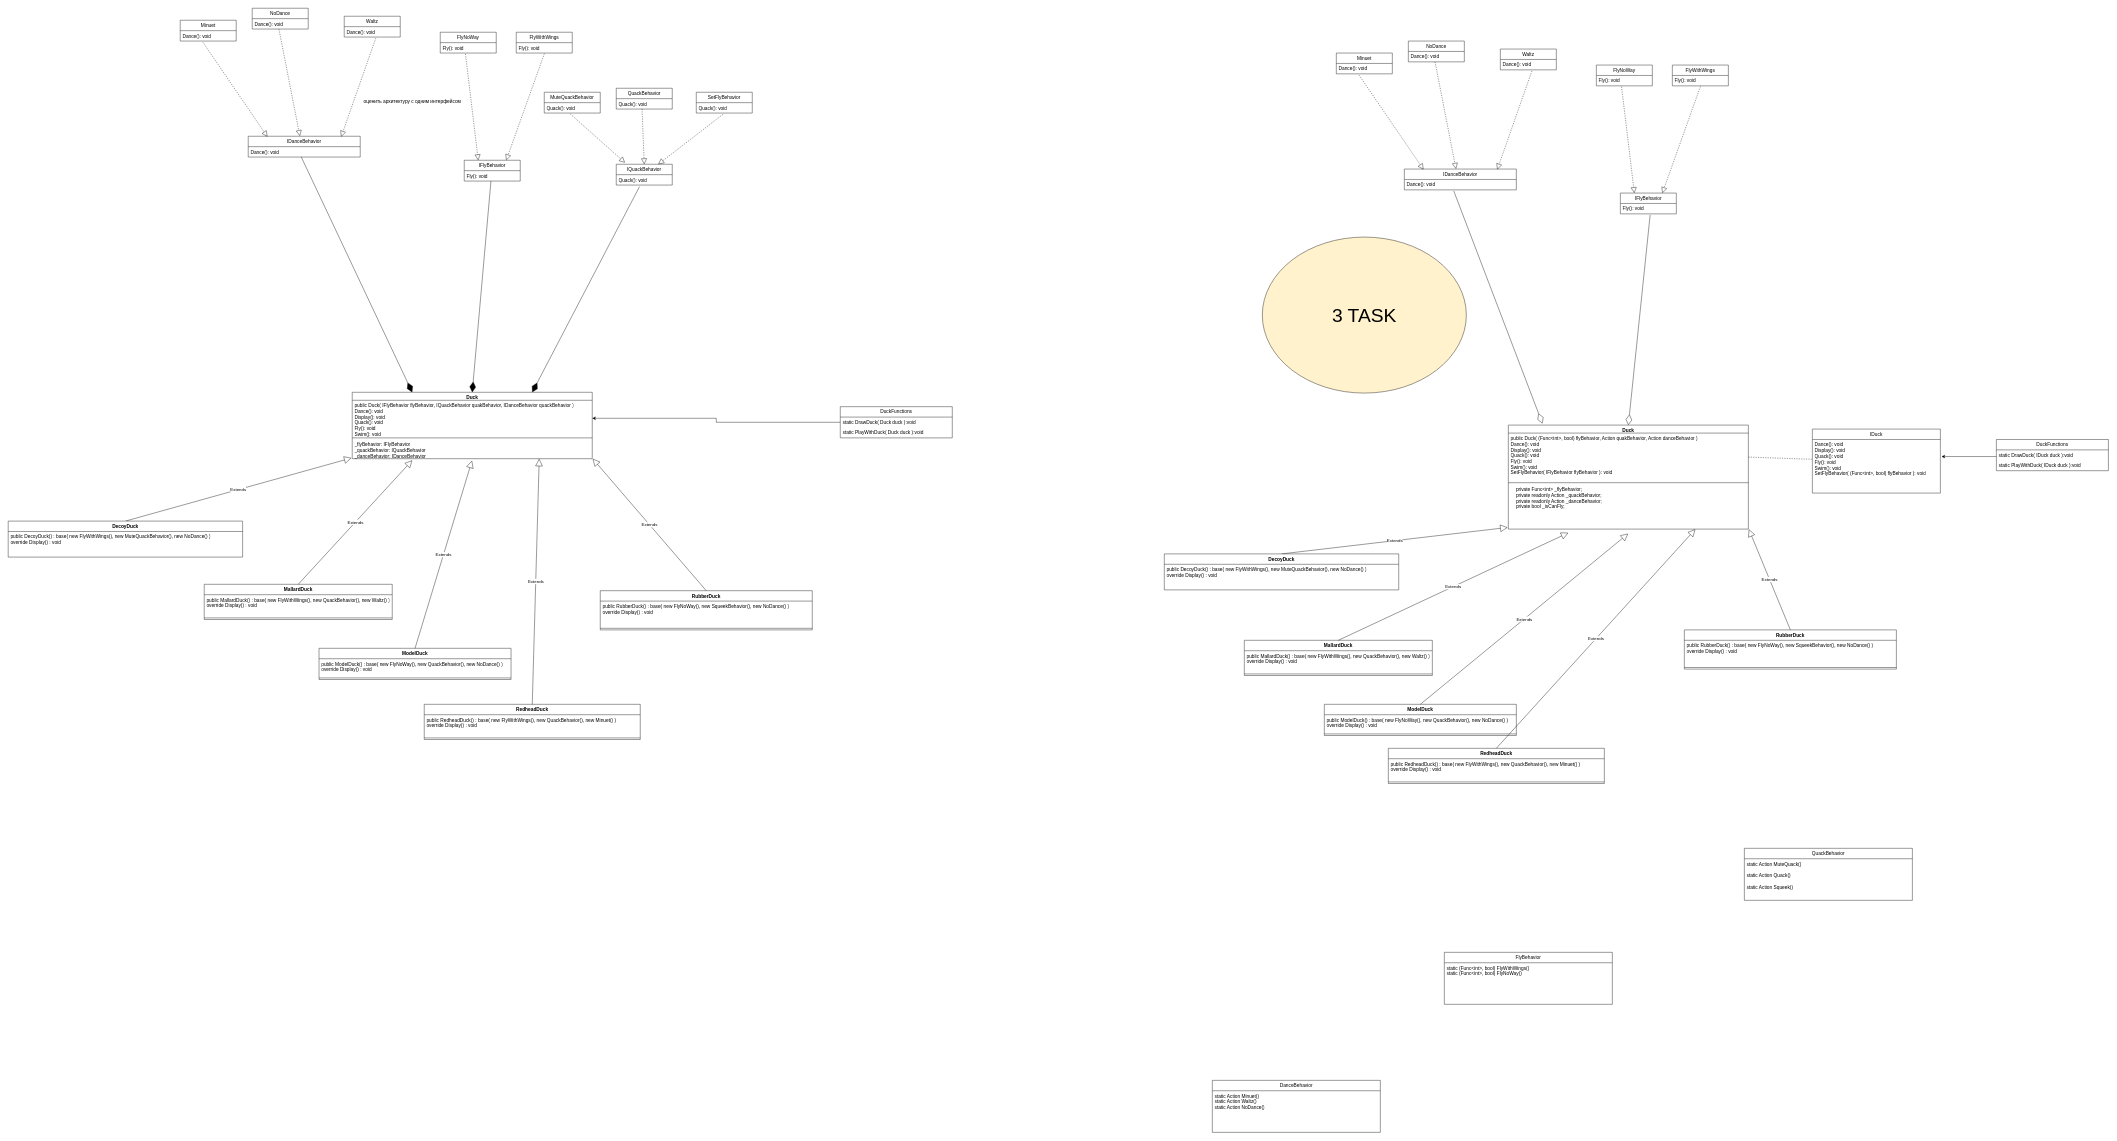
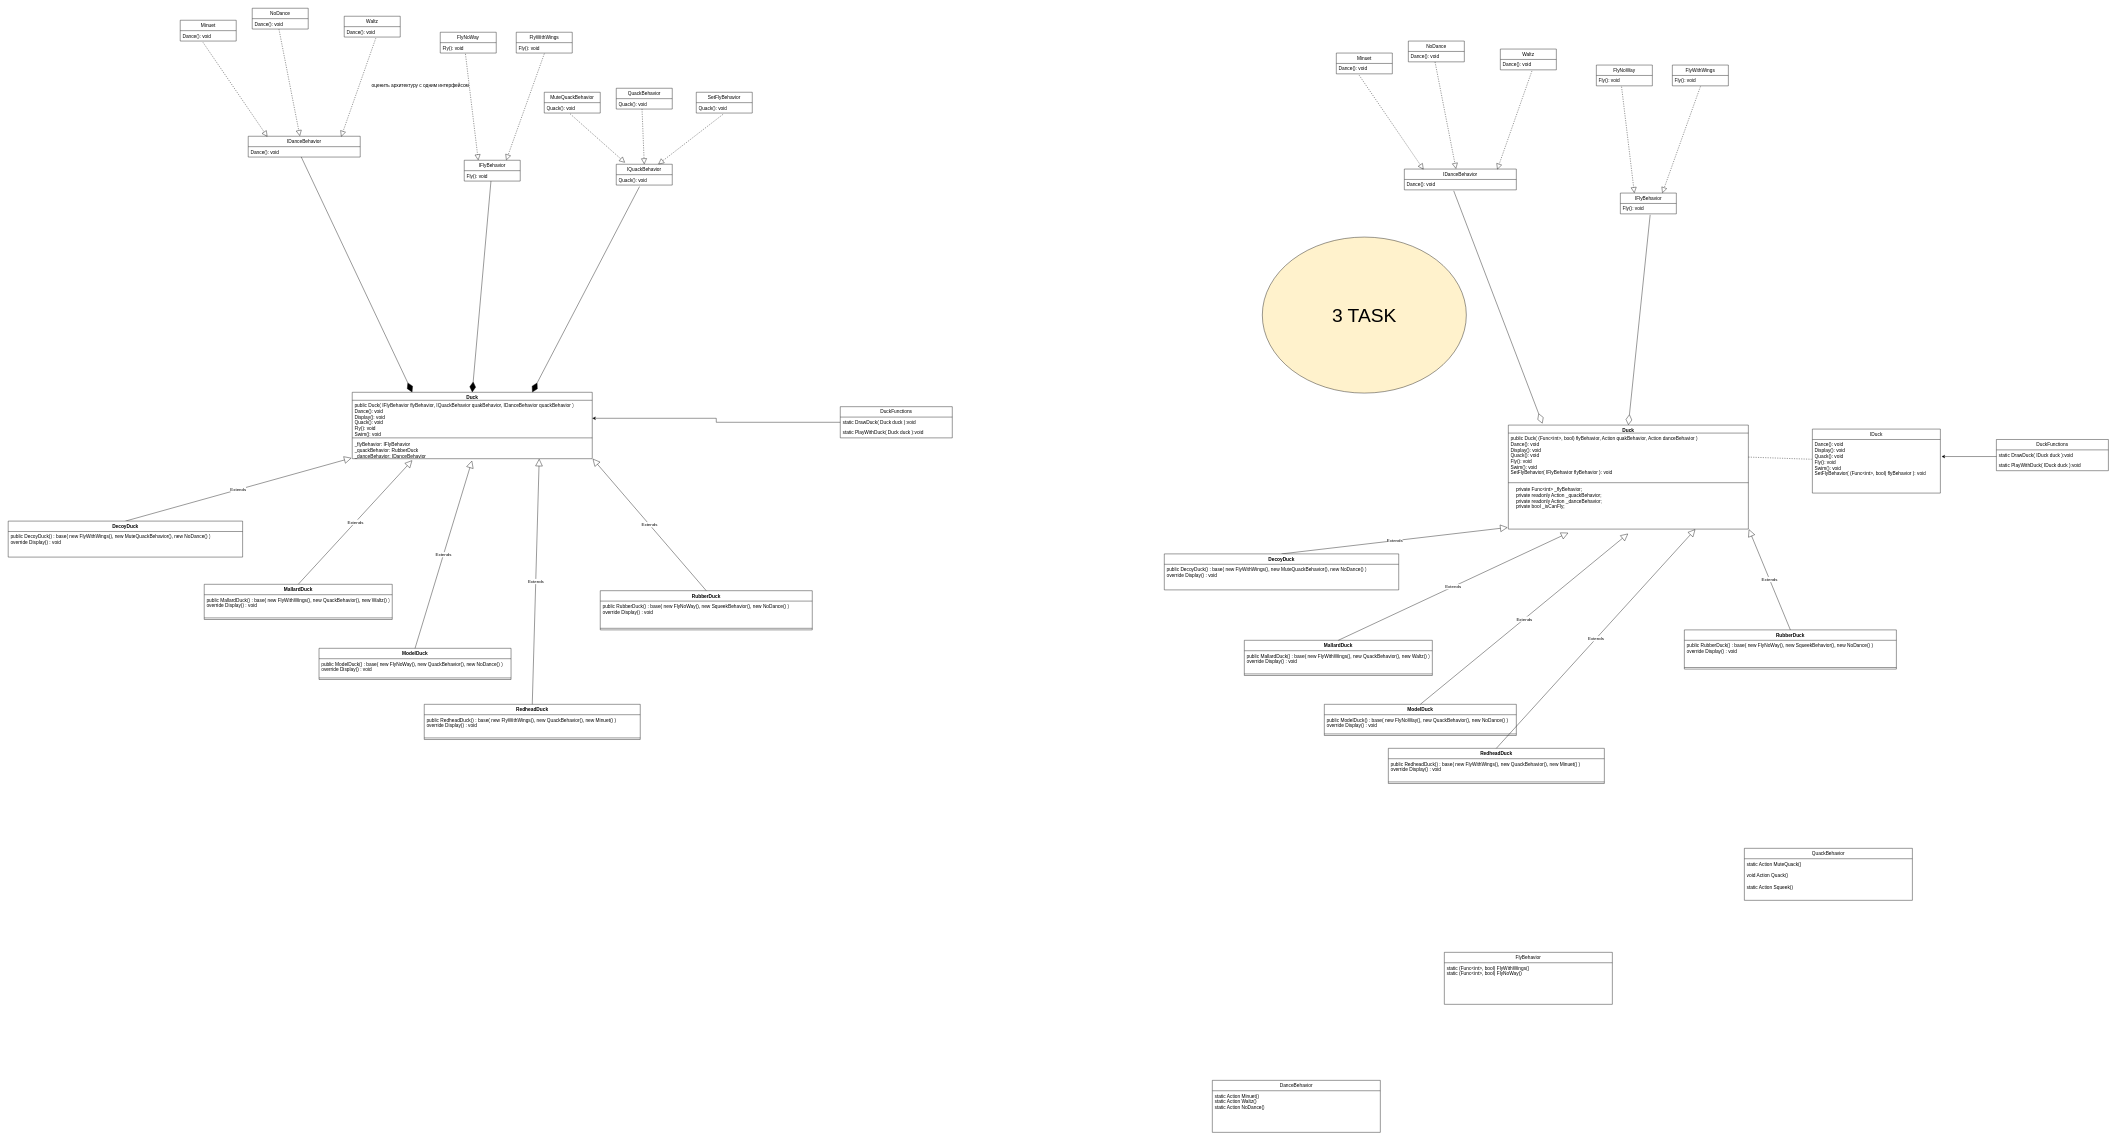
(412, 101) -> (420, 85)
(392, 451) -> (392, 451)
(1778, 870) -> (1778, 870)
